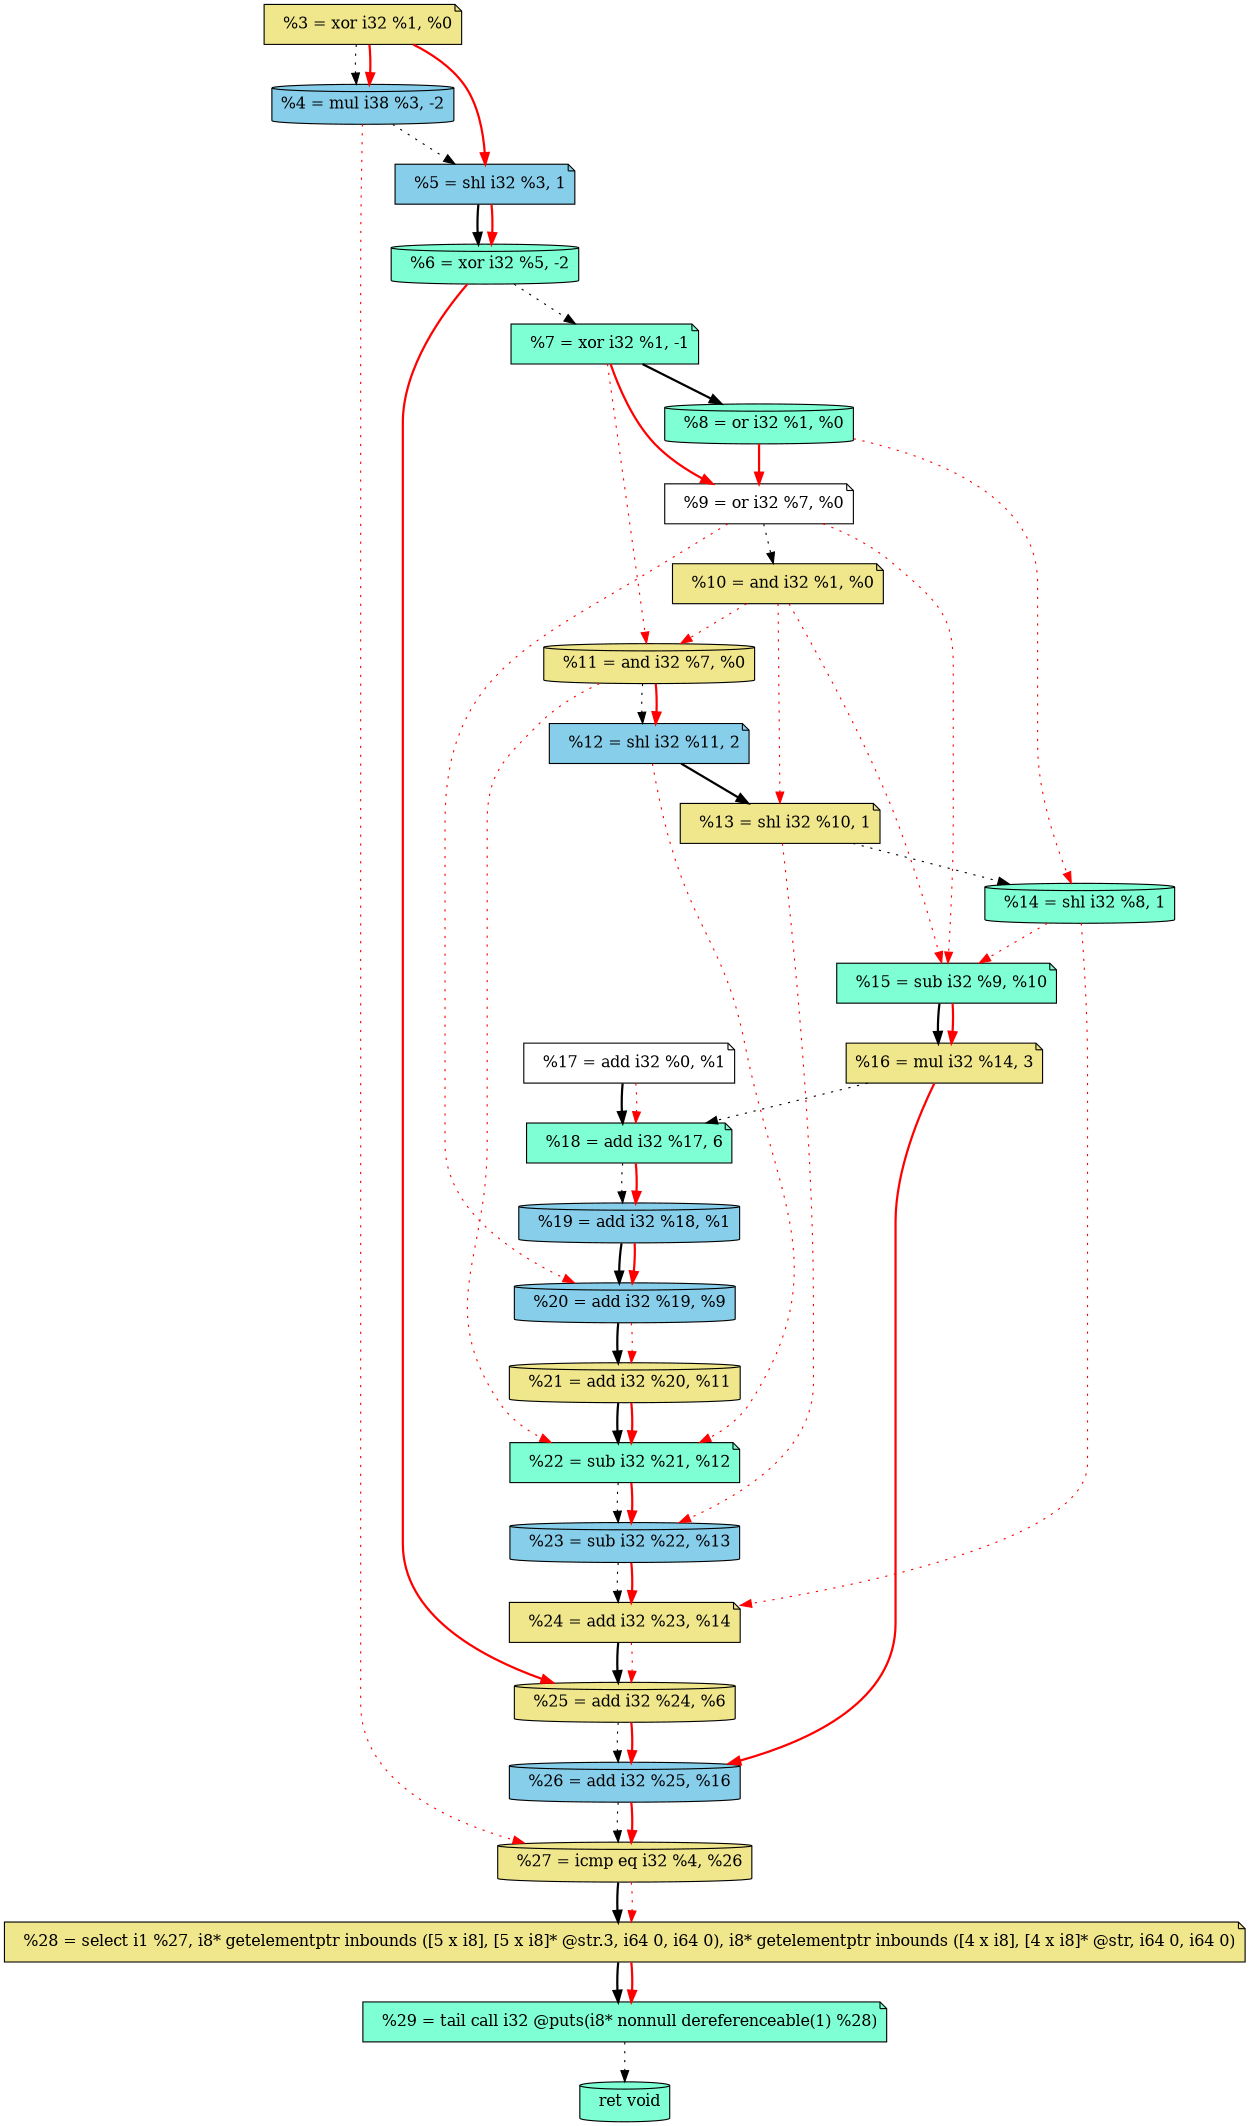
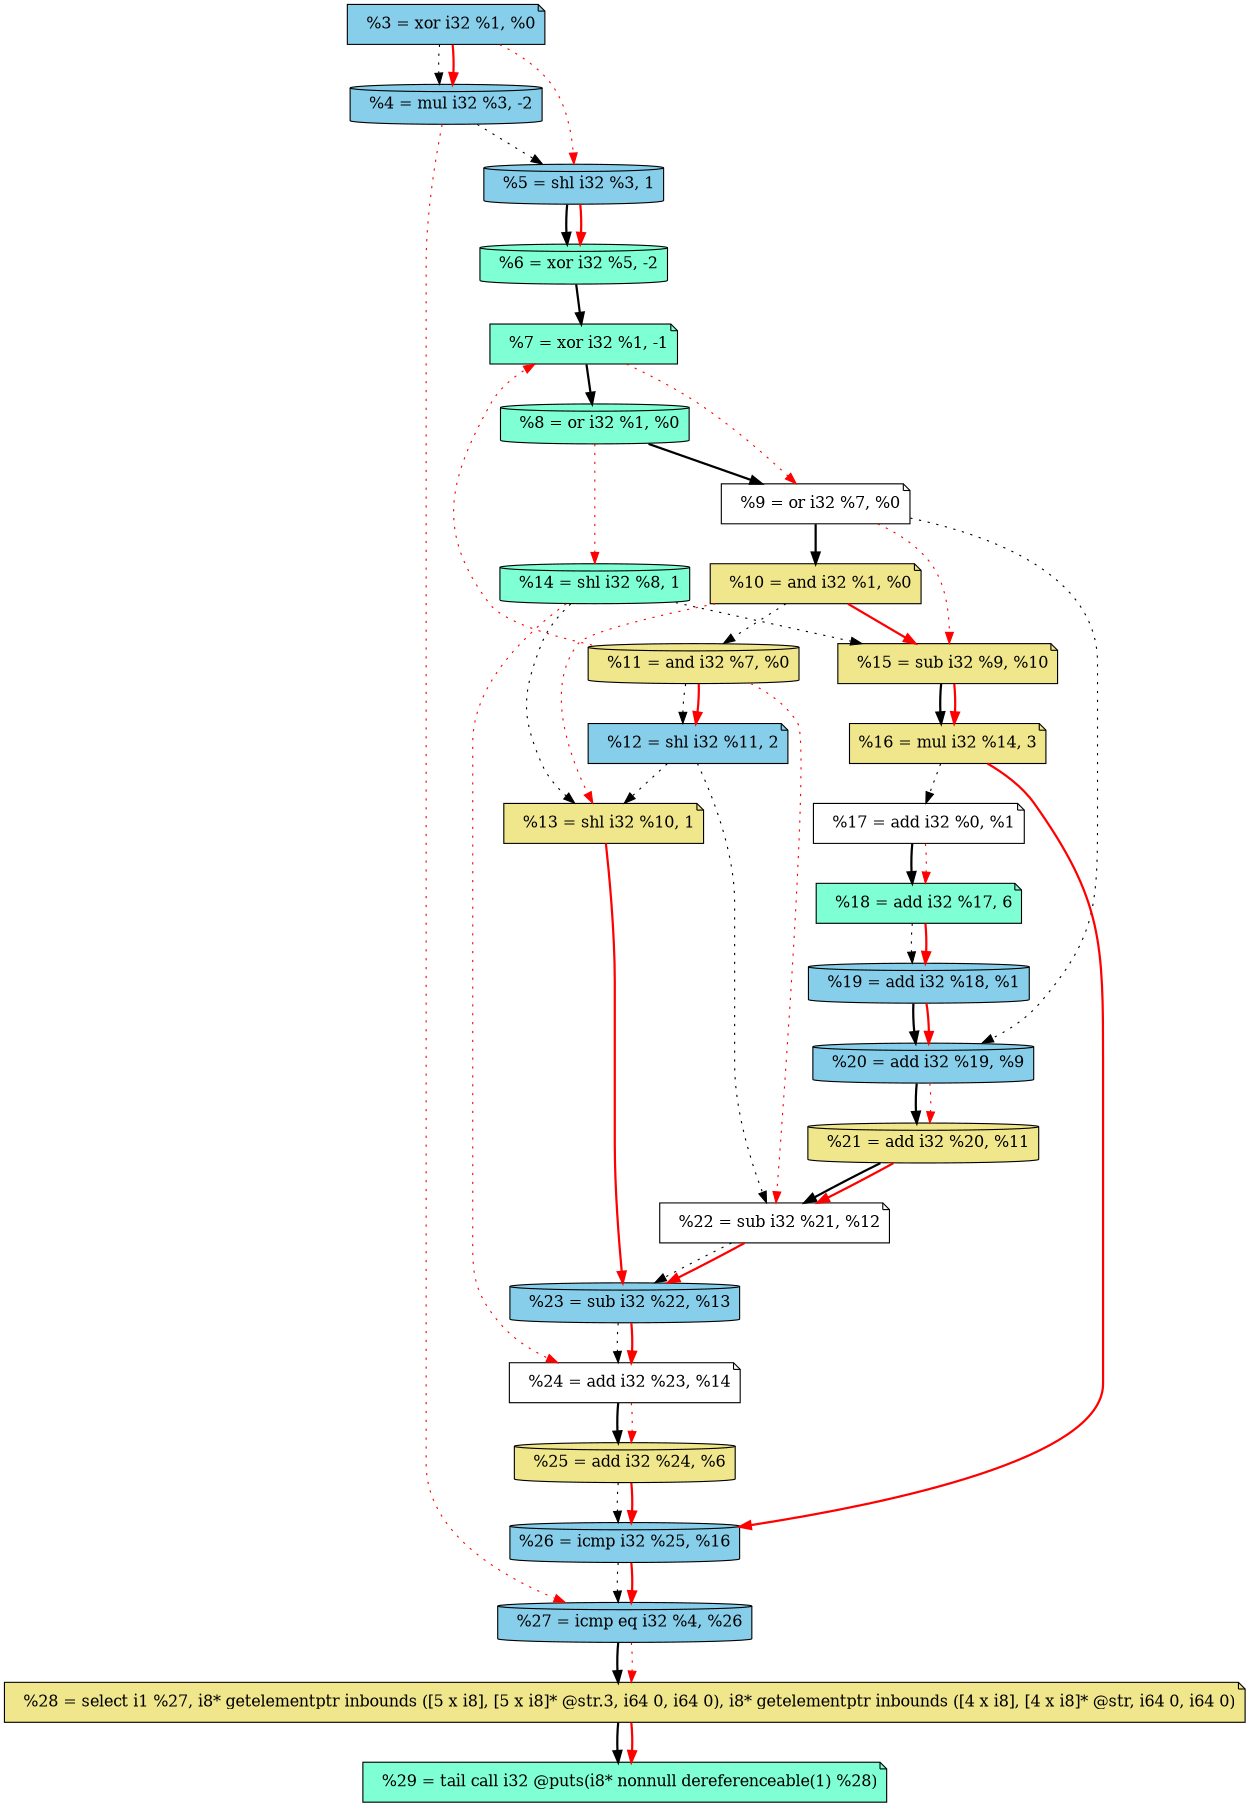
(363, 24) -> (446, 24)
(466, 88) -> (553, 87)
(363, 104) -> (446, 104)
(485, 184) -> (574, 184)
(540, 301) -> (578, 299)
(644, 431) -> (712, 413)
(759, 458) -> (700, 462)
(626, 498) -> (456, 536)
(767, 538) -> (816, 538)
(718, 621) -> (767, 616)
(877, 772) -> (877, 621)
(710, 781) -> (650, 780)
(445, 859) -> (1098, 742)
(926, 862) -> (527, 699)
(1018, 940) -> (772, 624)
(947, 983) -> (948, 664)
(403, 1009) -> none
(756, 1090) -> (735, 977)
(792, 1102) -> (935, 778)
(811, 1209) -> (615, 1057)
(625, 1463) -> (775, 1223)
(625, 1622) -> (625, 1383)
(625, 1782) -> (625, 1543)
(625, 1862) -> (625, 1622)
(625, 2102) -> none
